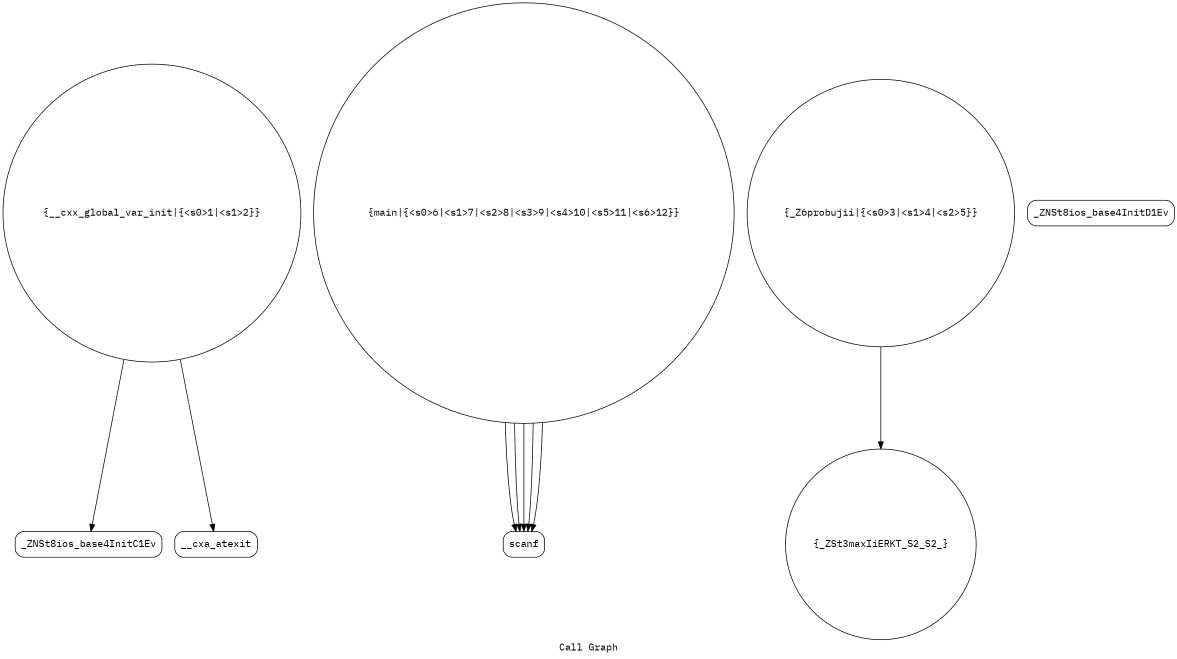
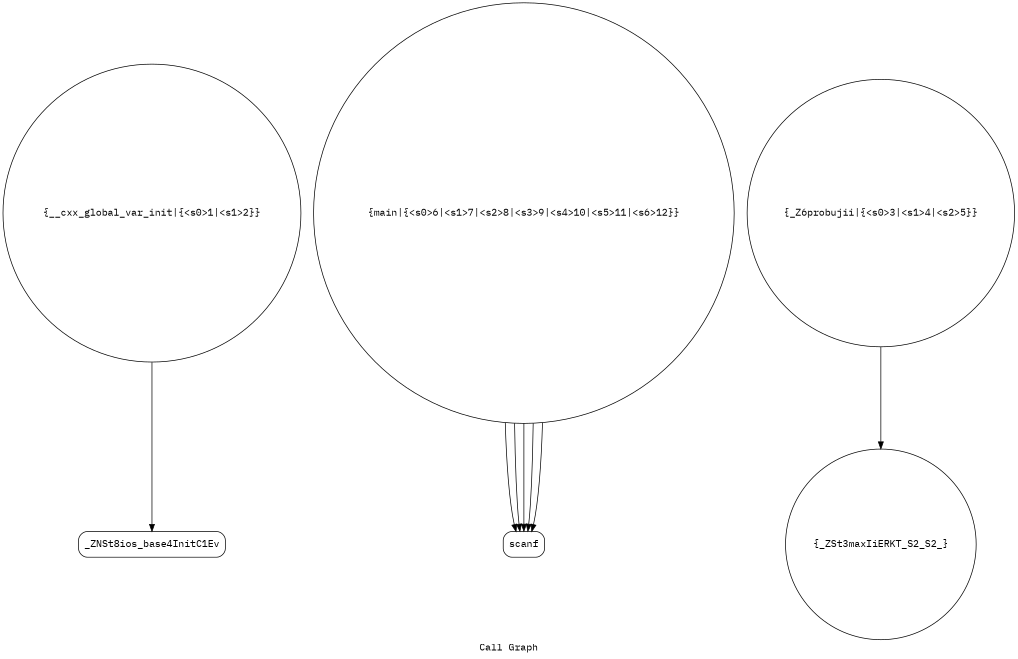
(1101, 213) -> none
(216, 544) -> none
